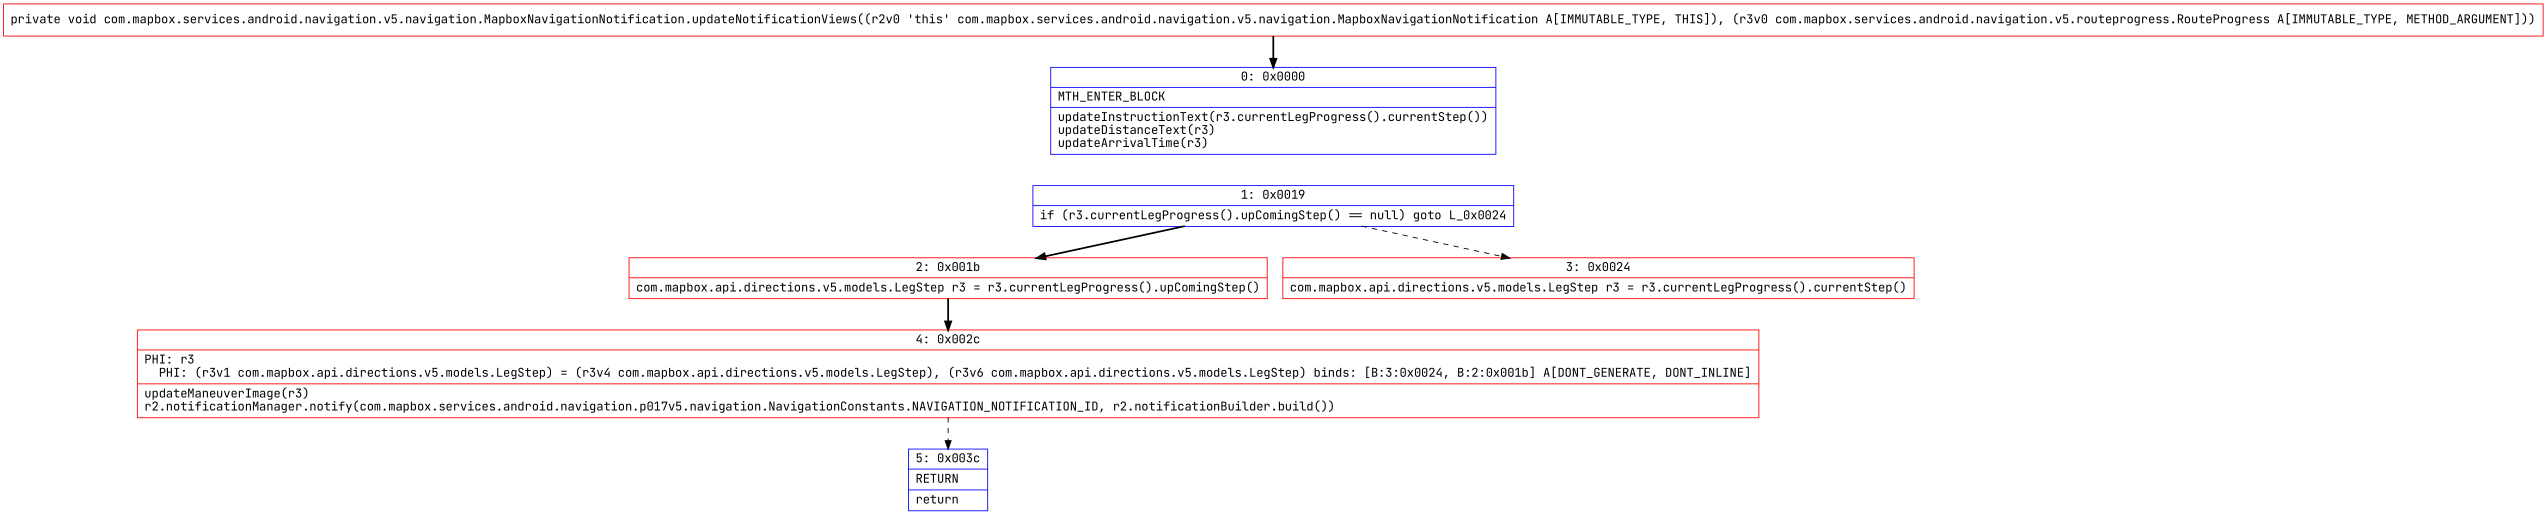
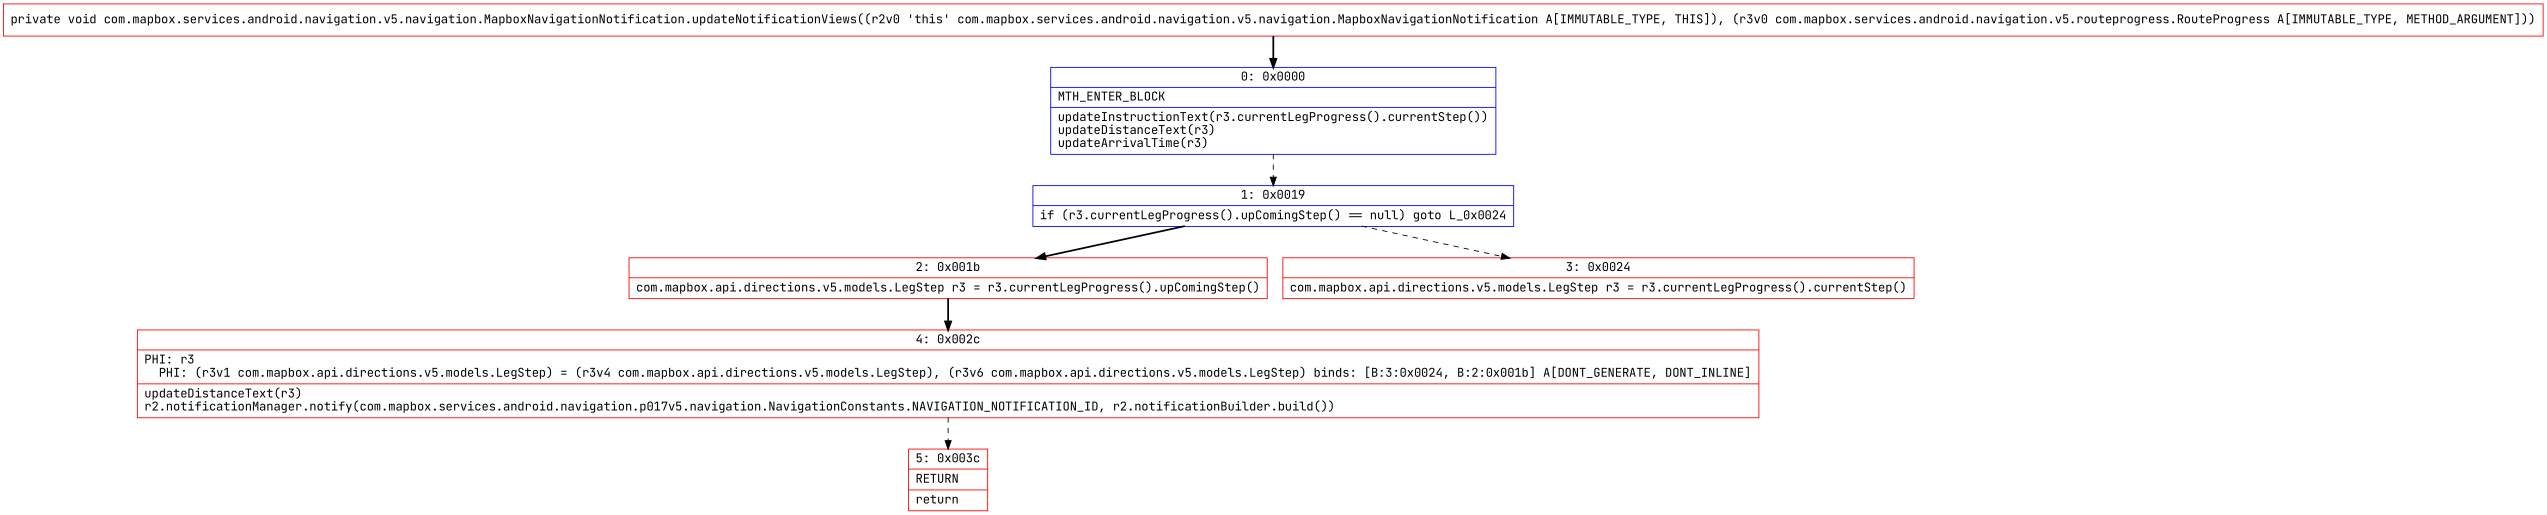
none -> (1273, 166)
(227, 394) -> (223, 394)
(948, 480) -> (948, 480)
